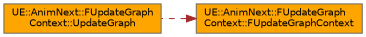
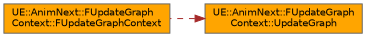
(174, 19) -> (182, 19)
